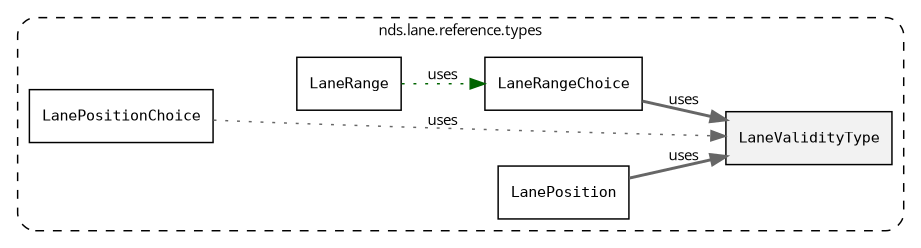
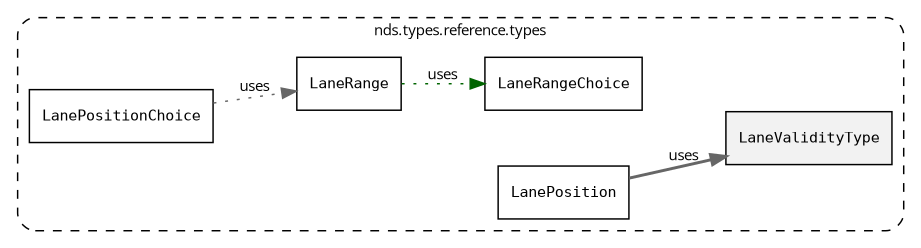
(461, 32) -> (461, 32)
(677, 109) -> none
(462, 129) -> (248, 98)
